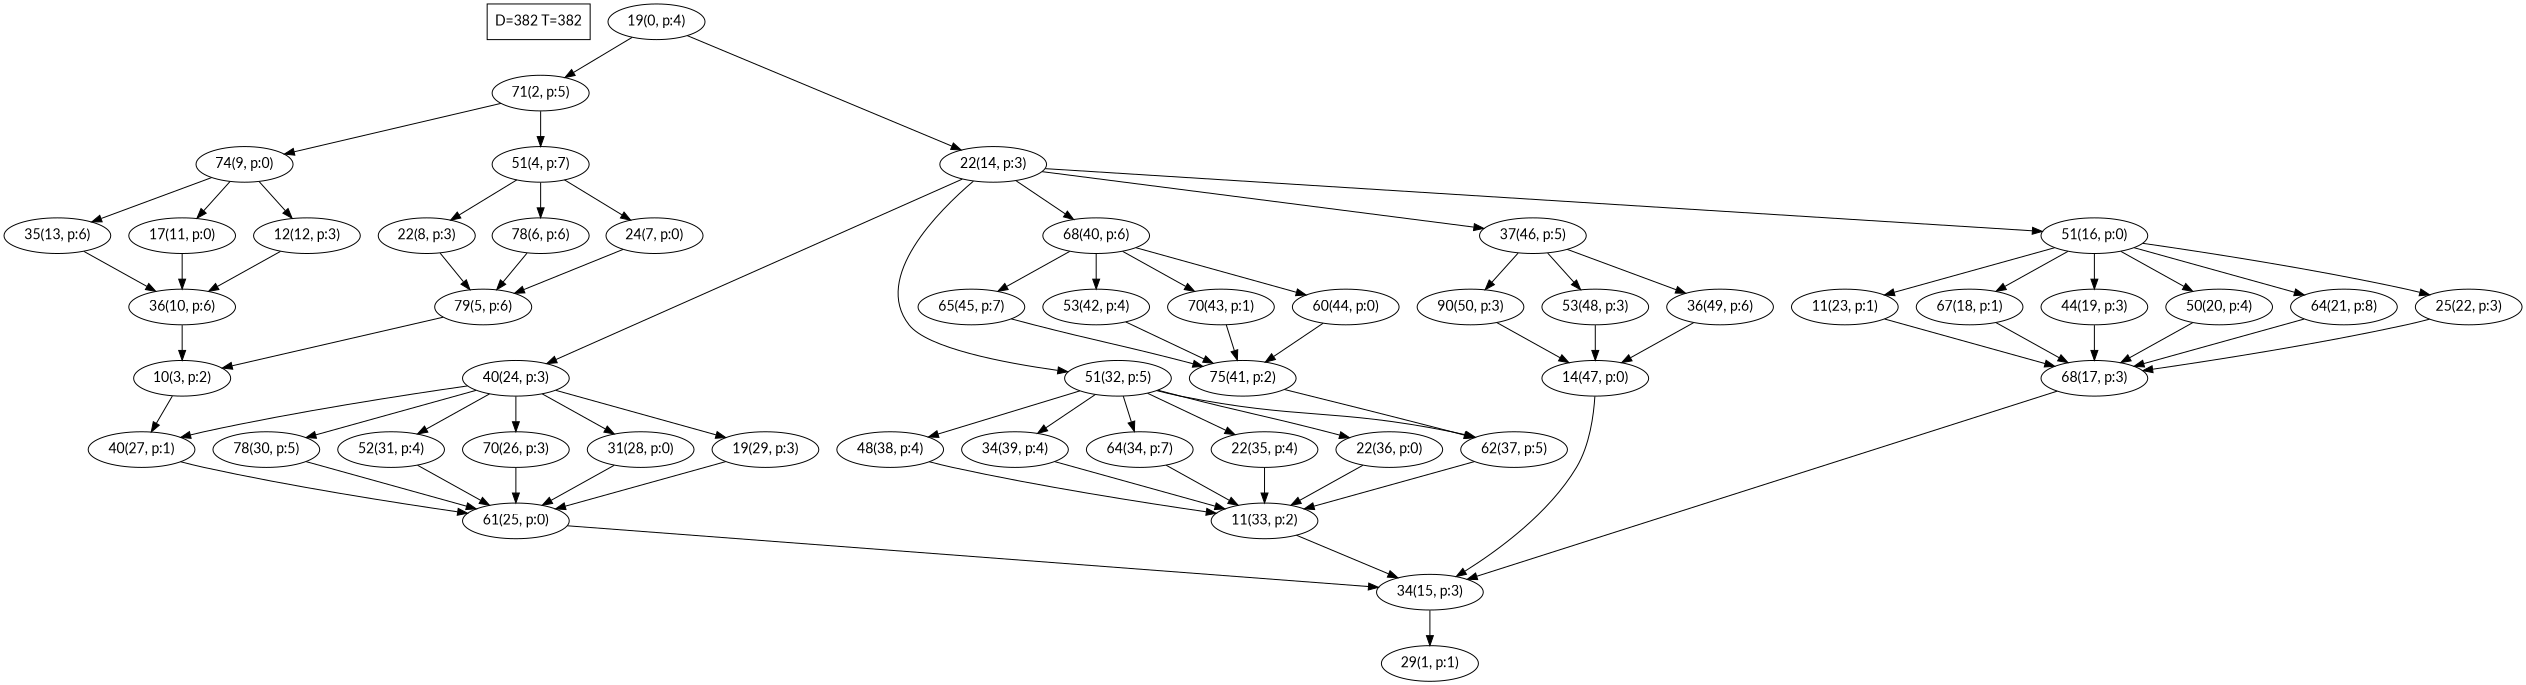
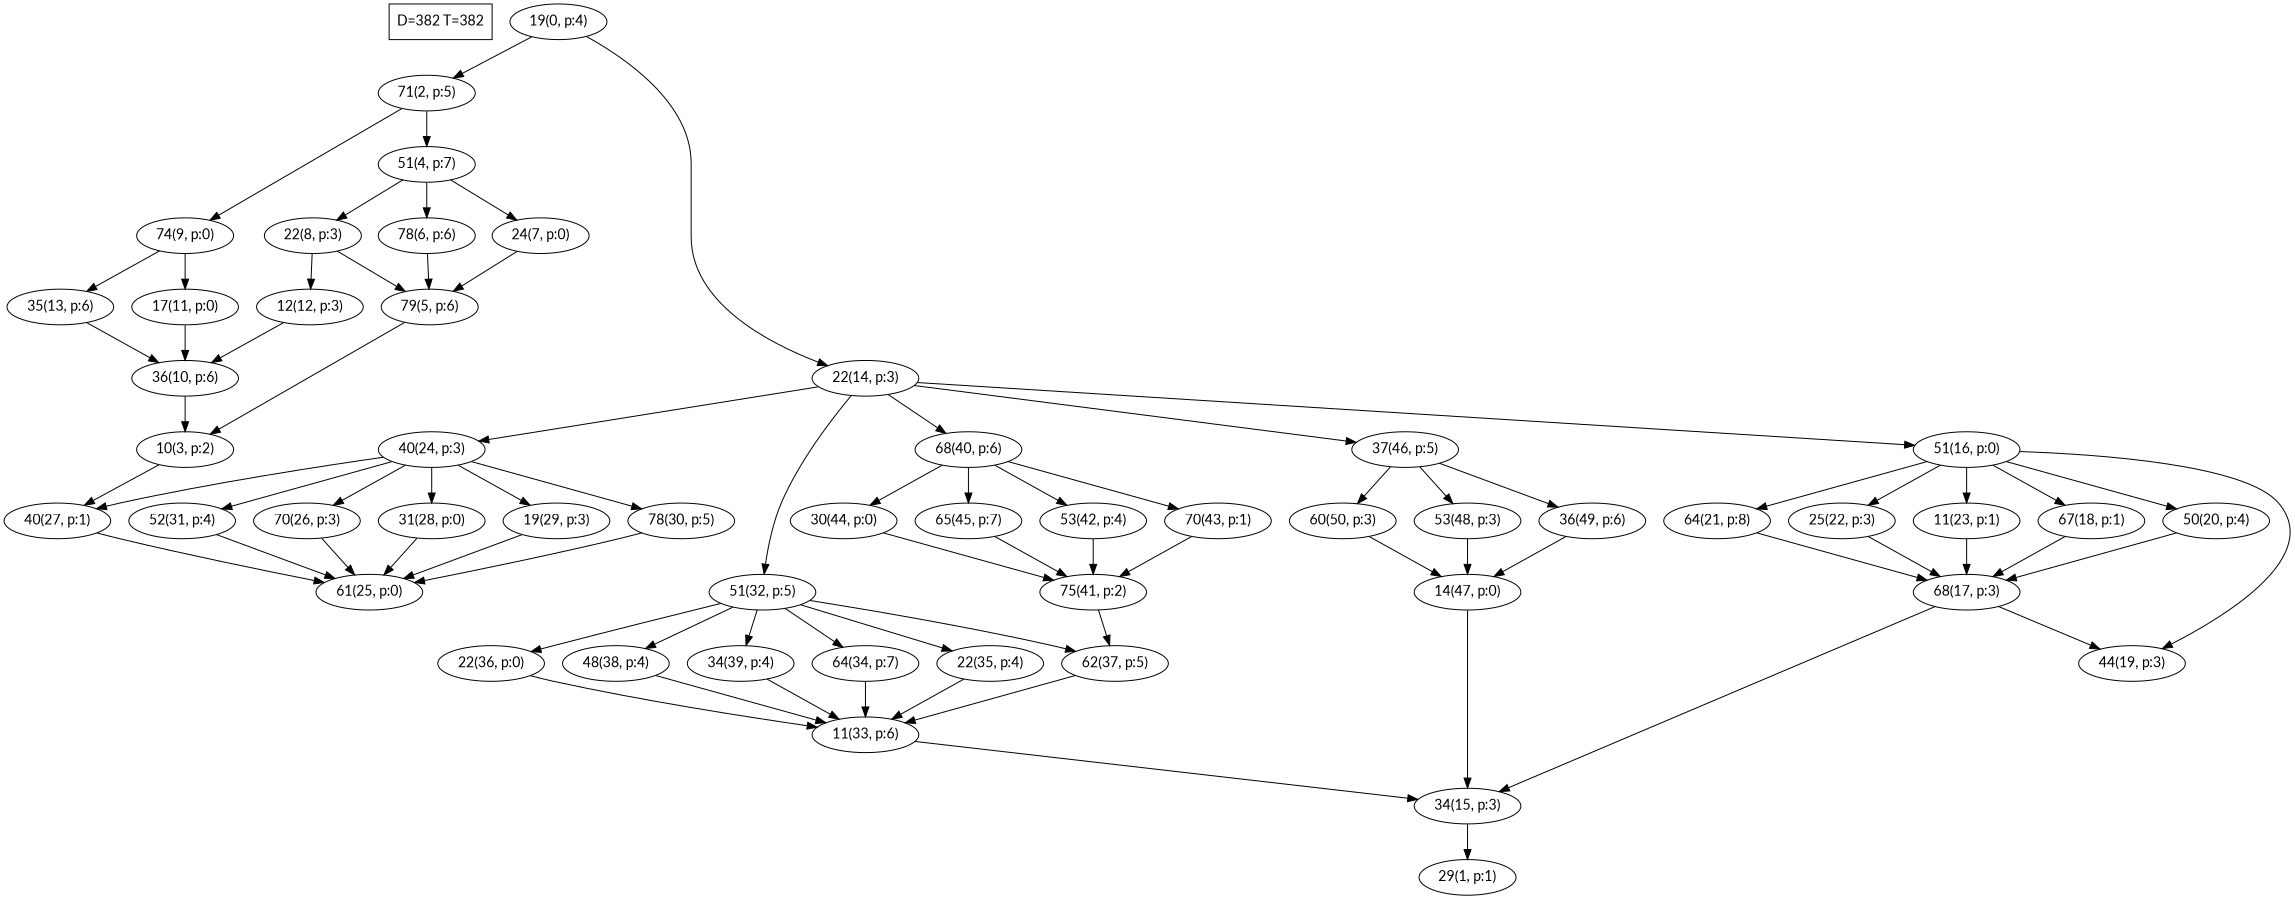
(272, 196) -> (312, 266)
(1346, 307) -> (844, 521)
(1470, 307) -> (1343, 521)
(2094, 338) -> (2045, 626)
(1264, 521) -> (865, 735)
(968, 556) -> none
